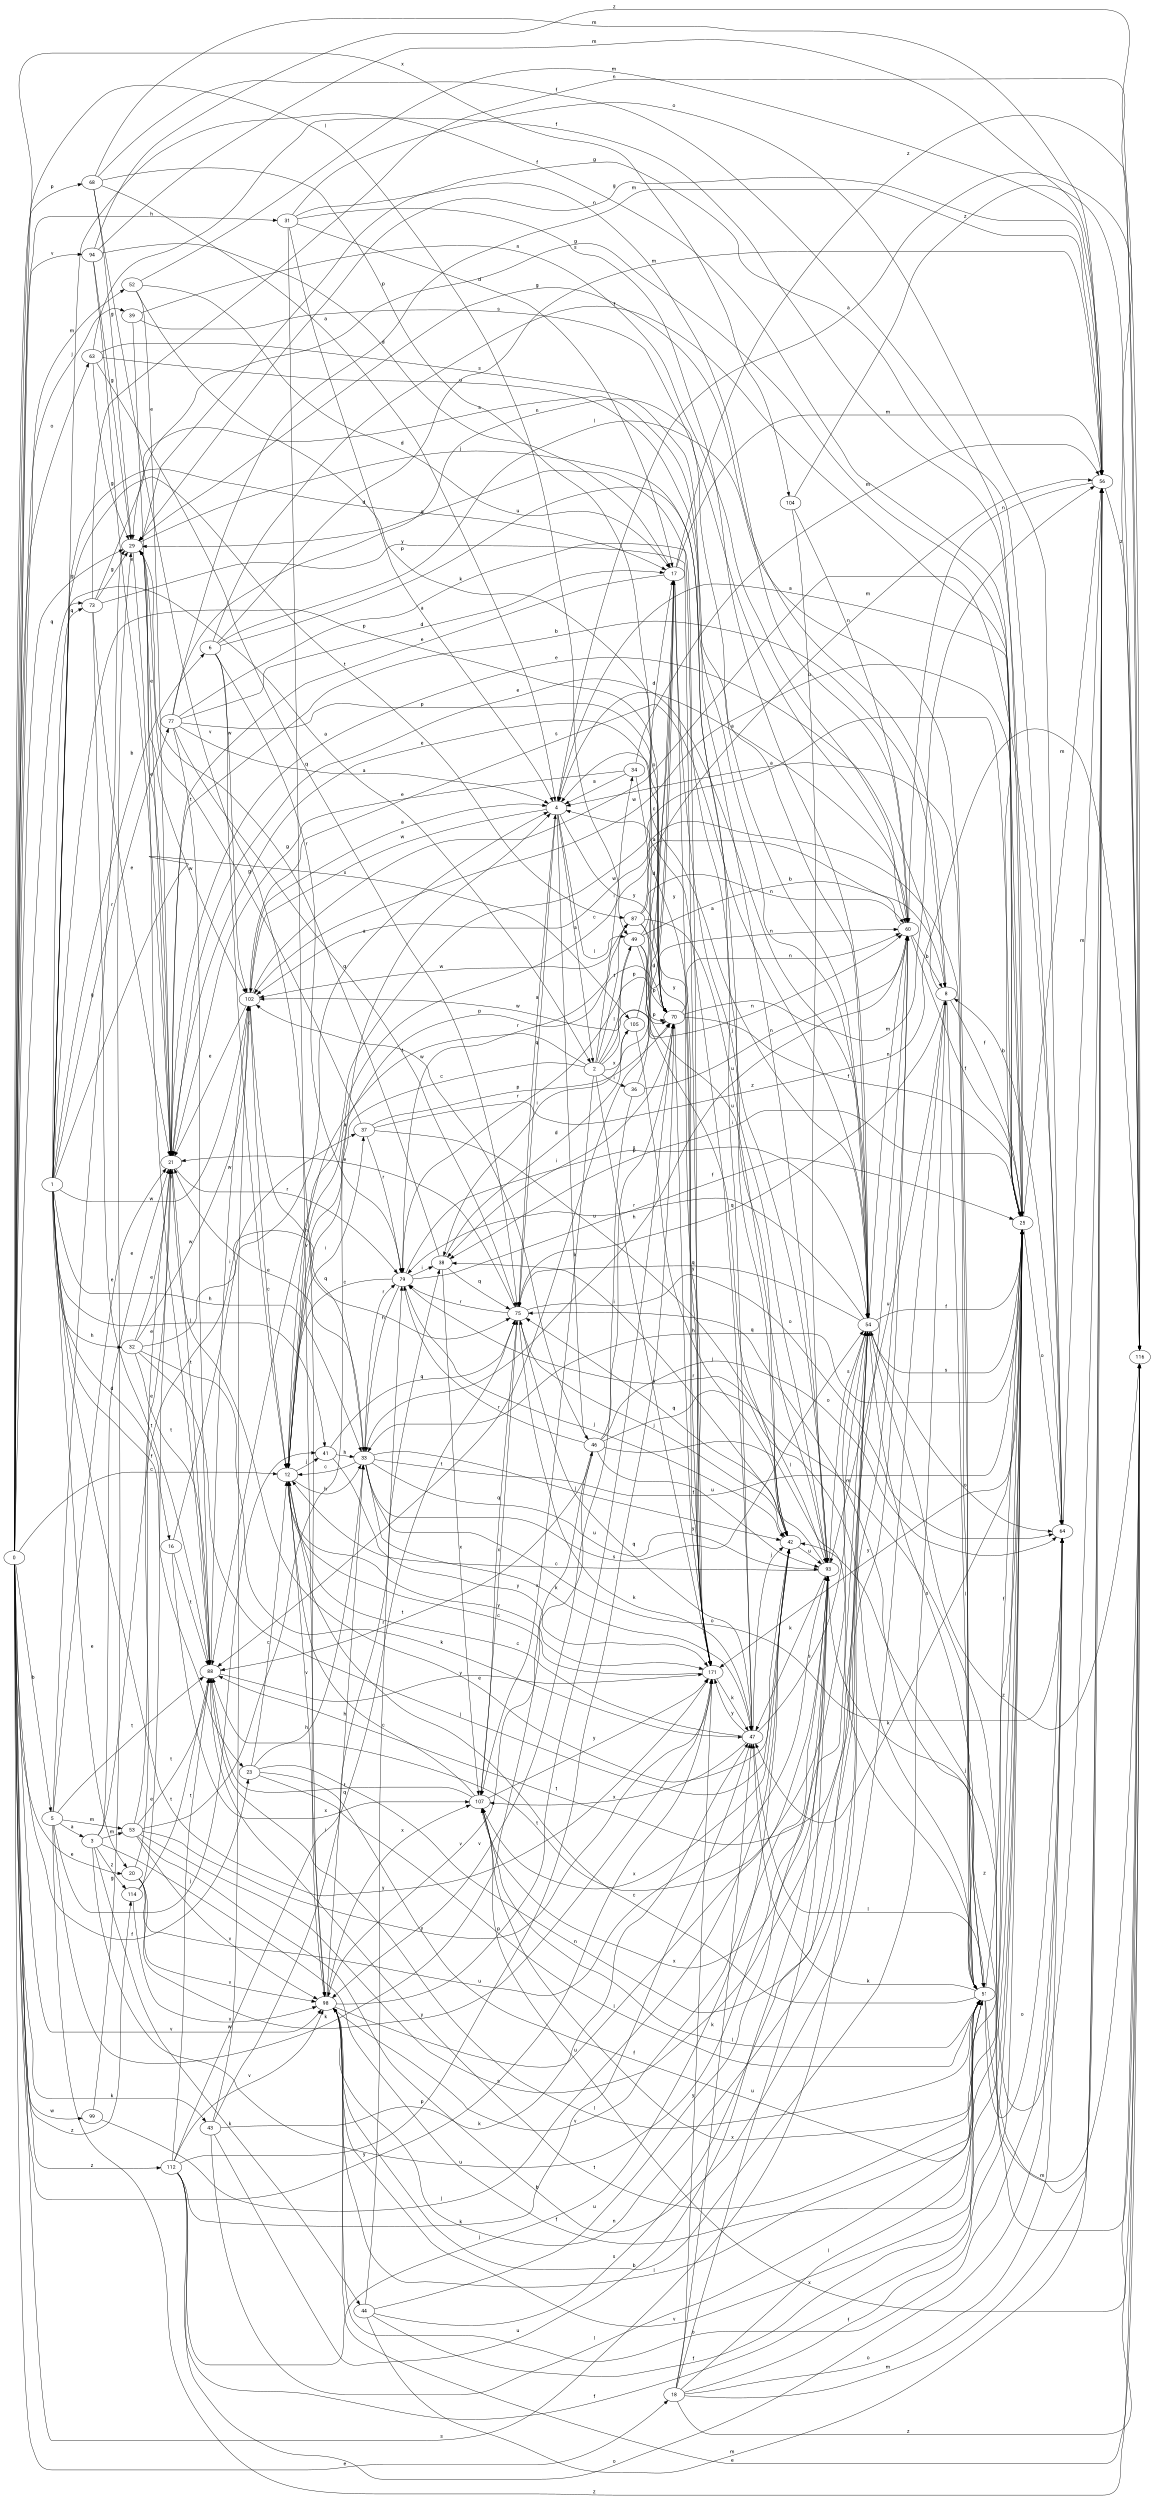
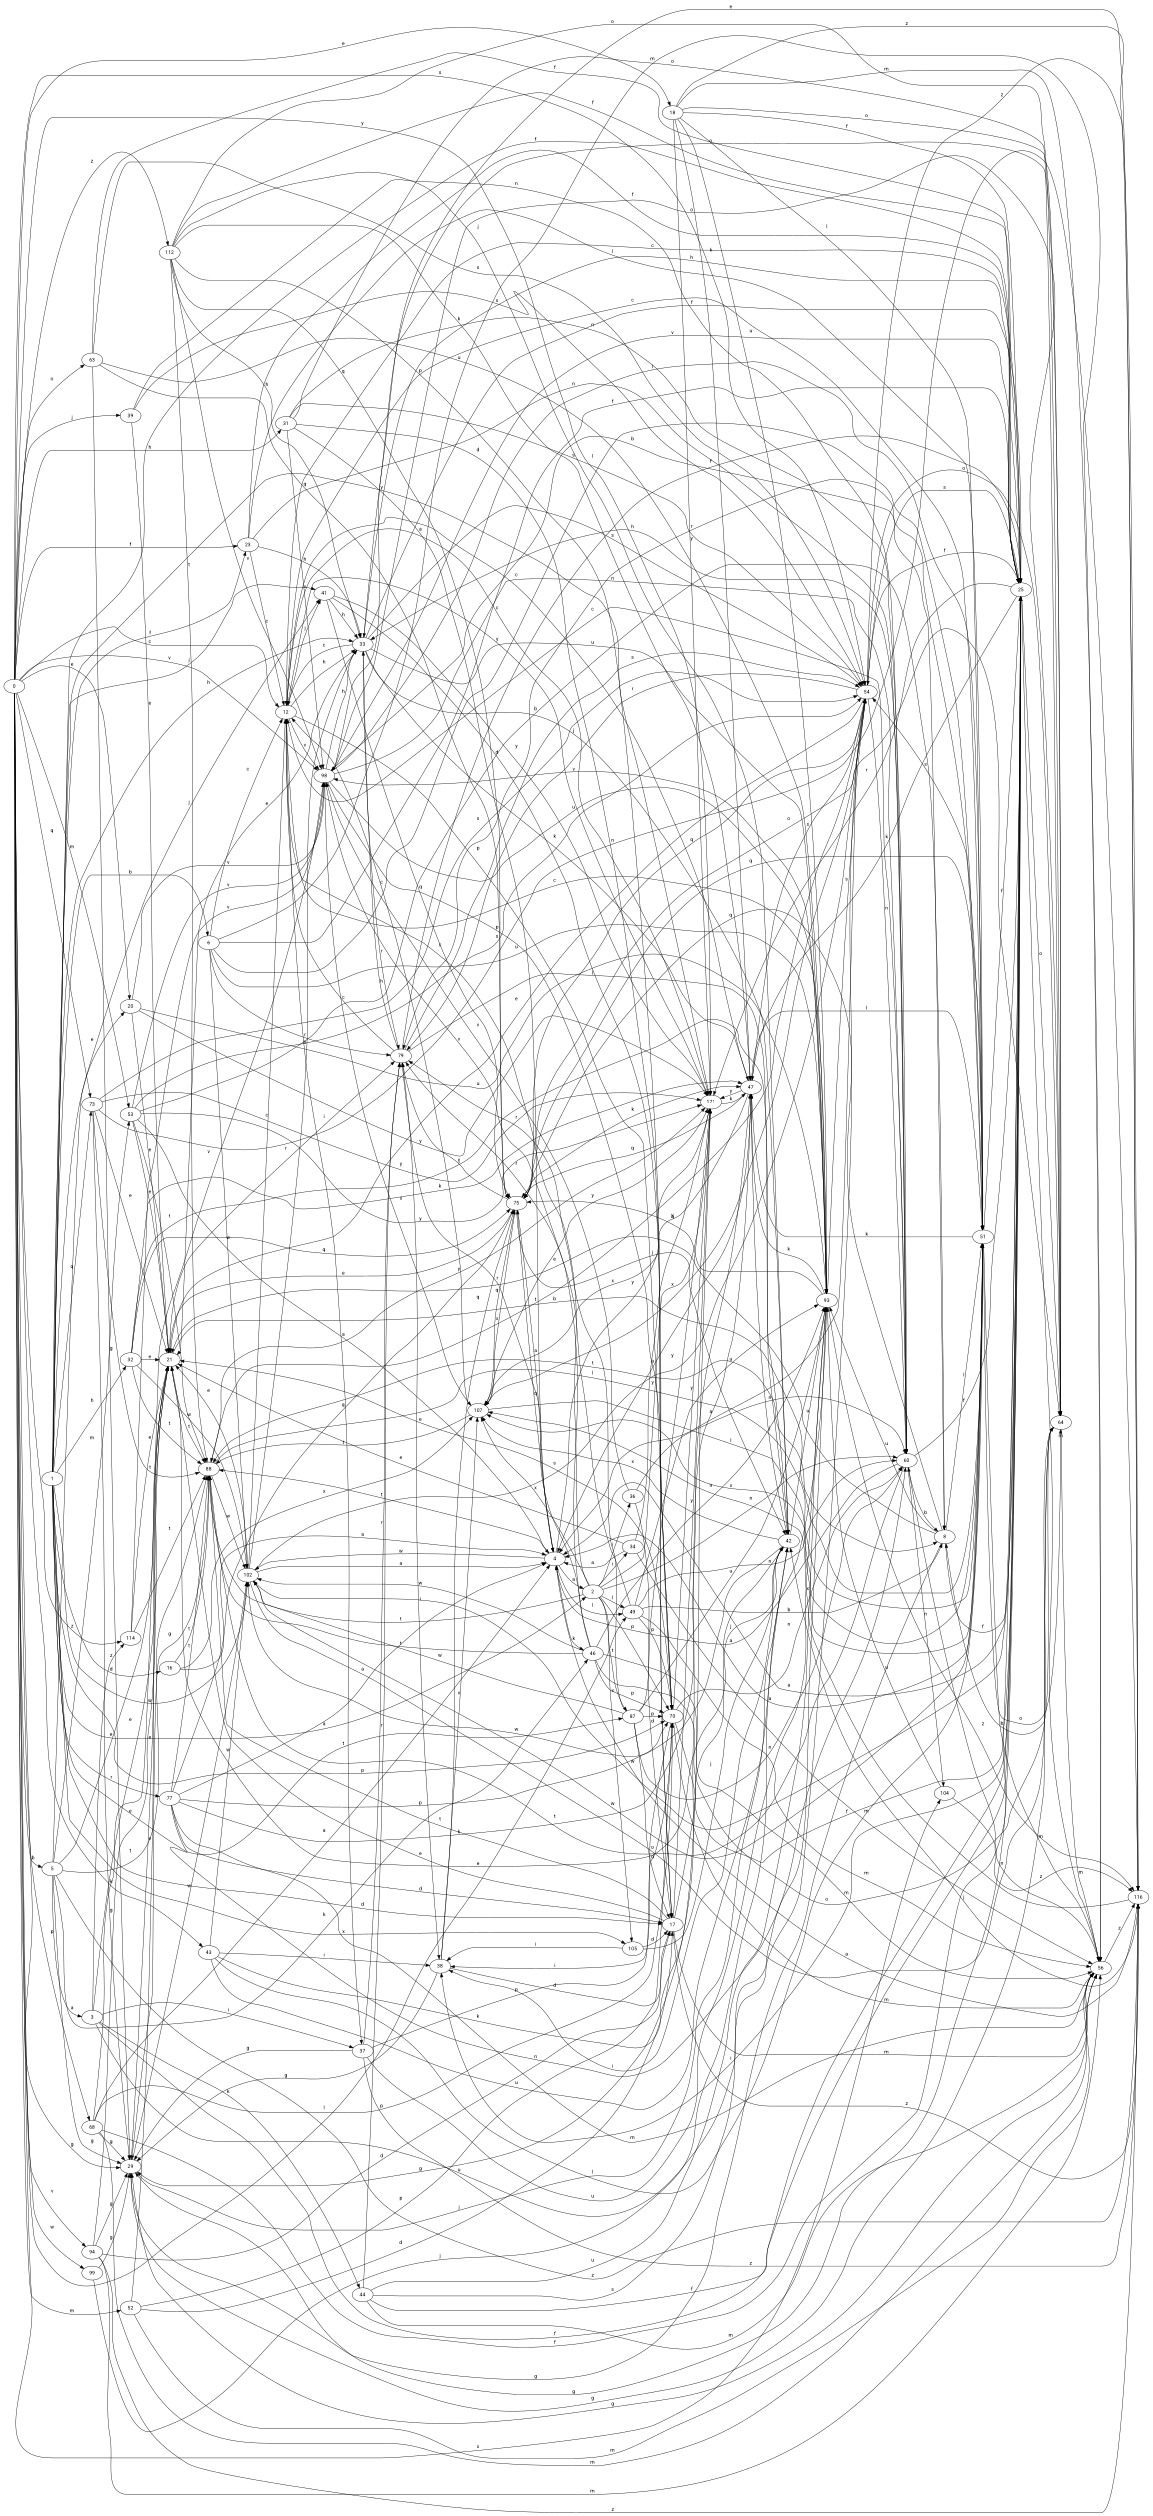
none -> (273, 427)
(876, 707) -> (926, 1625)
none -> (648, 1133)
none -> (399, 1502)
(868, 1550) -> (867, 770)
(864, 1753) -> none
(112, 1836) -> (85, 906)
